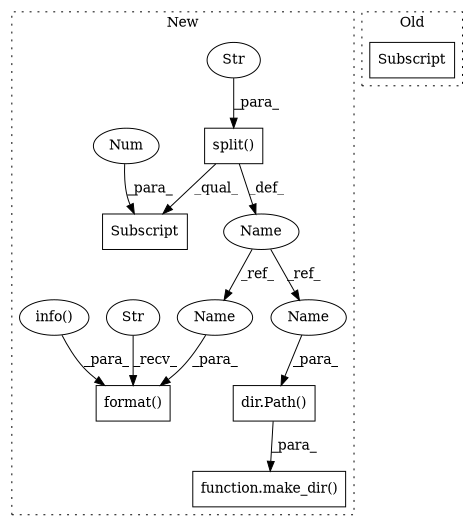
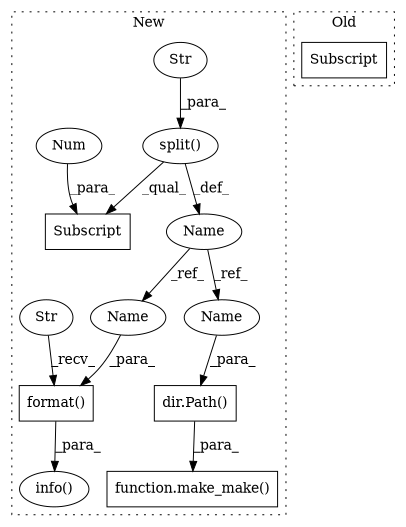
(234, 146) -> (180, 146)
(77, 359) -> (55, 441)
(269, 489) -> (192, 489)
